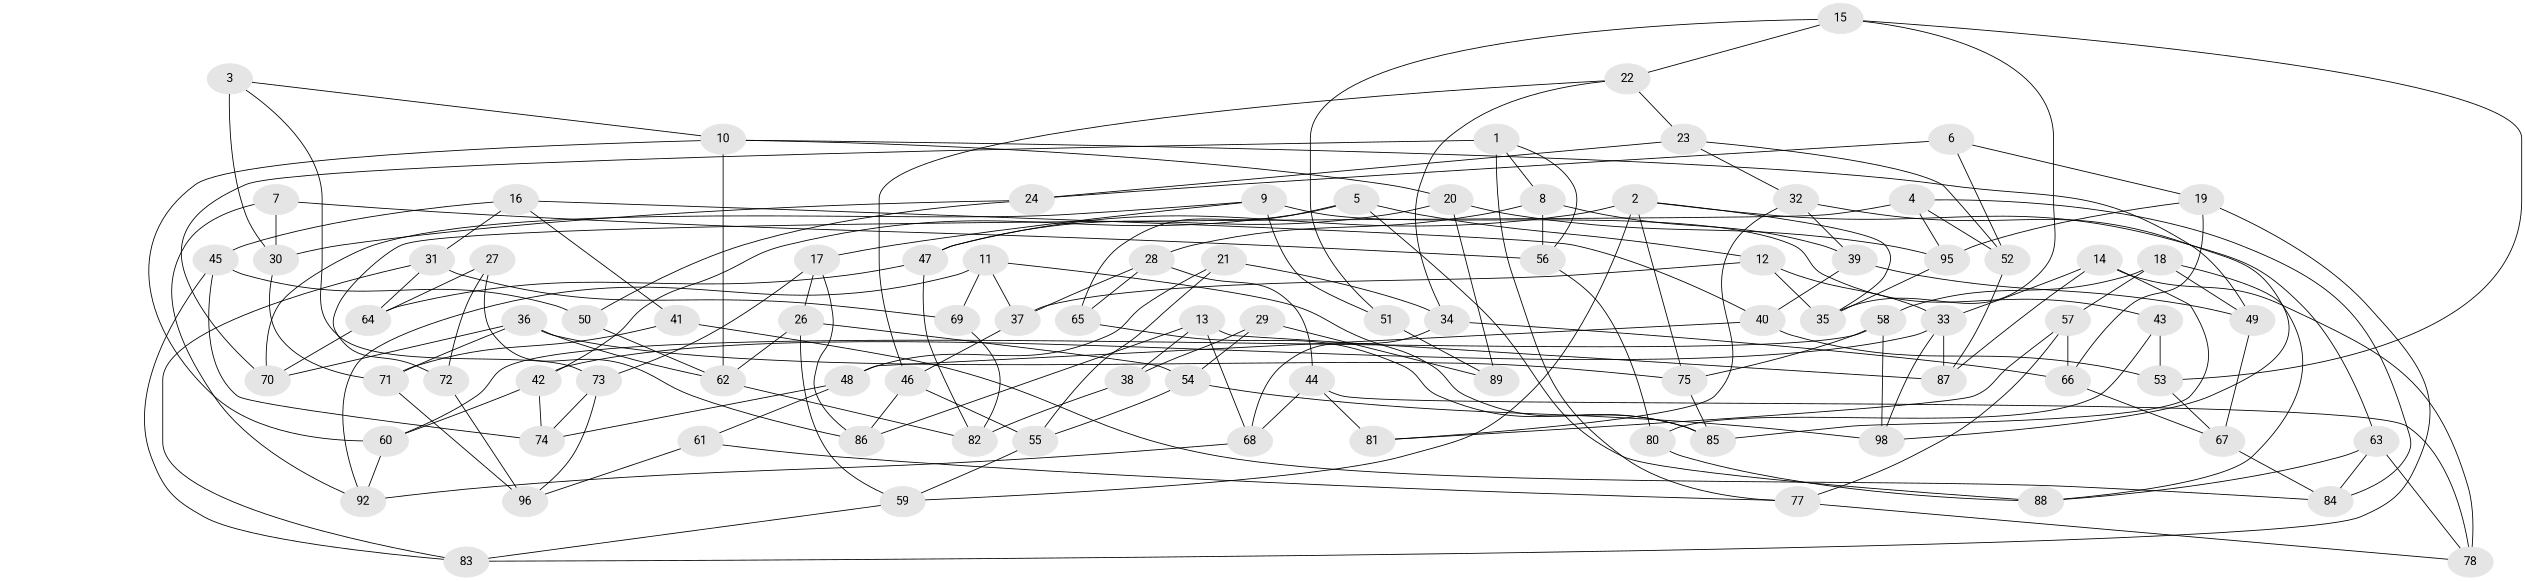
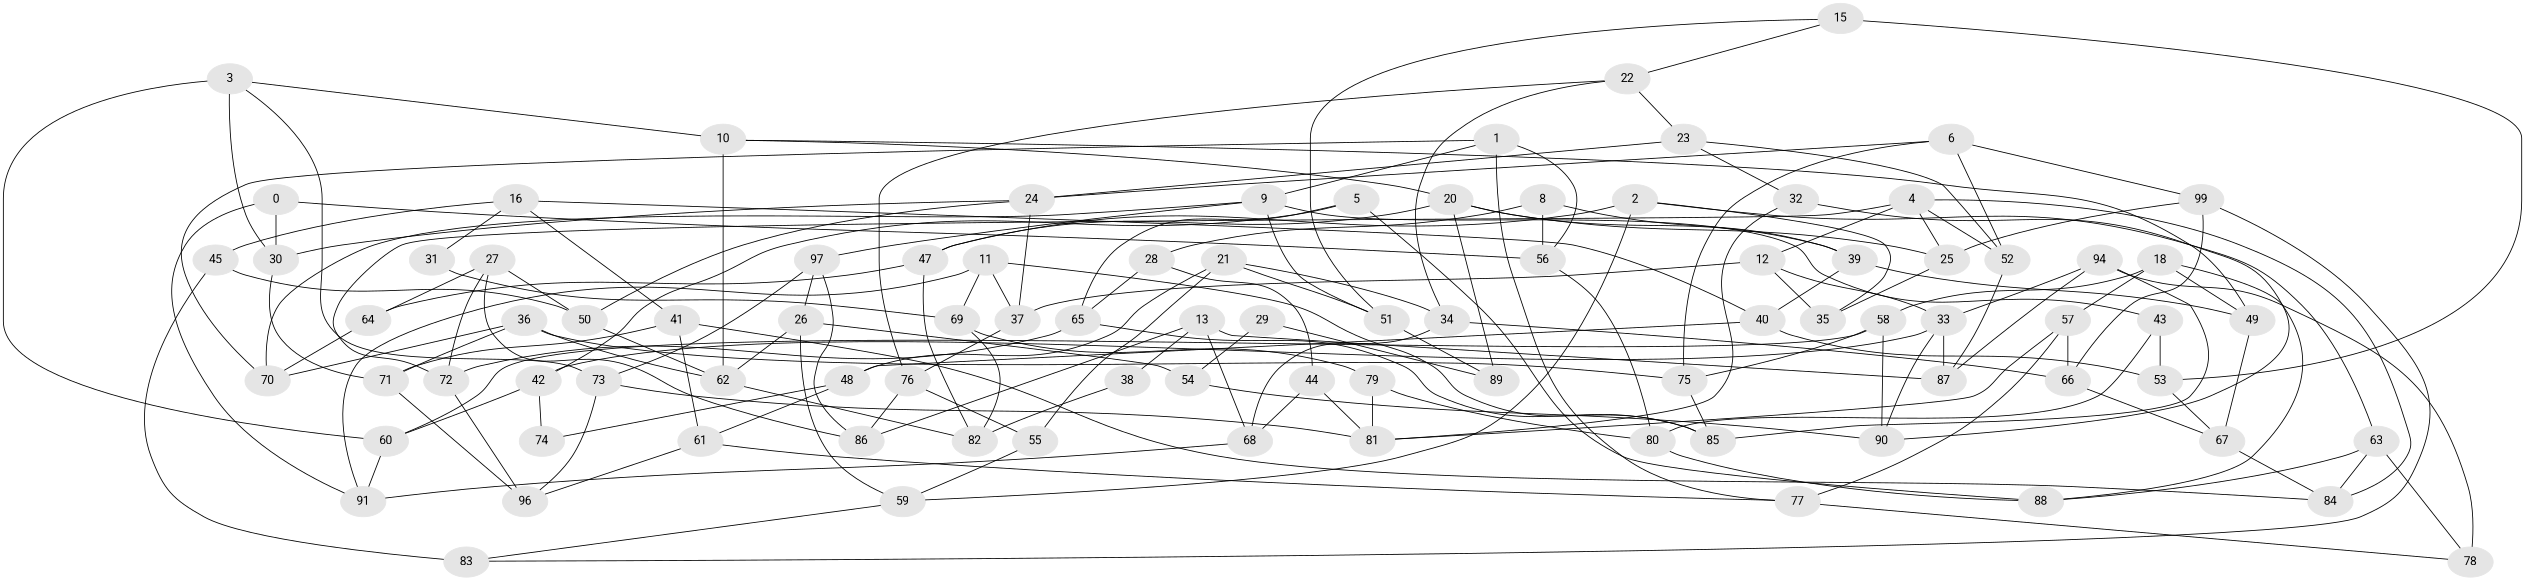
(245, 171) -> (6, 328)
(1522, 172) -> (1380, 169)
(2054, 177) -> none
(276, 200) -> (276, 200)
(2201, 200) -> (2201, 200)
(1825, 230) -> (1655, 225)
(1559, 233) -> (1848, 226)
(817, 260) -> (817, 260)
(1947, 260) -> (1947, 260)
(2100, 260) -> (2100, 260)
(406, 285) -> none
none -> (1306, 289)
(1082, 290) -> (1025, 258)
(1660, 290) -> (1748, 195)
none -> (554, 300)
none -> (778, 354)
(1182, 355) -> none
none -> (689, 381)
(908, 381) -> (908, 381)
none -> (1372, 381)
(1968, 405) -> none
(314, 411) -> none
(570, 411) -> (986, 411)
(1113, 413) -> none
(163, 428) -> none
(1882, 441) -> (1882, 441)
(363, 502) -> (363, 502)
